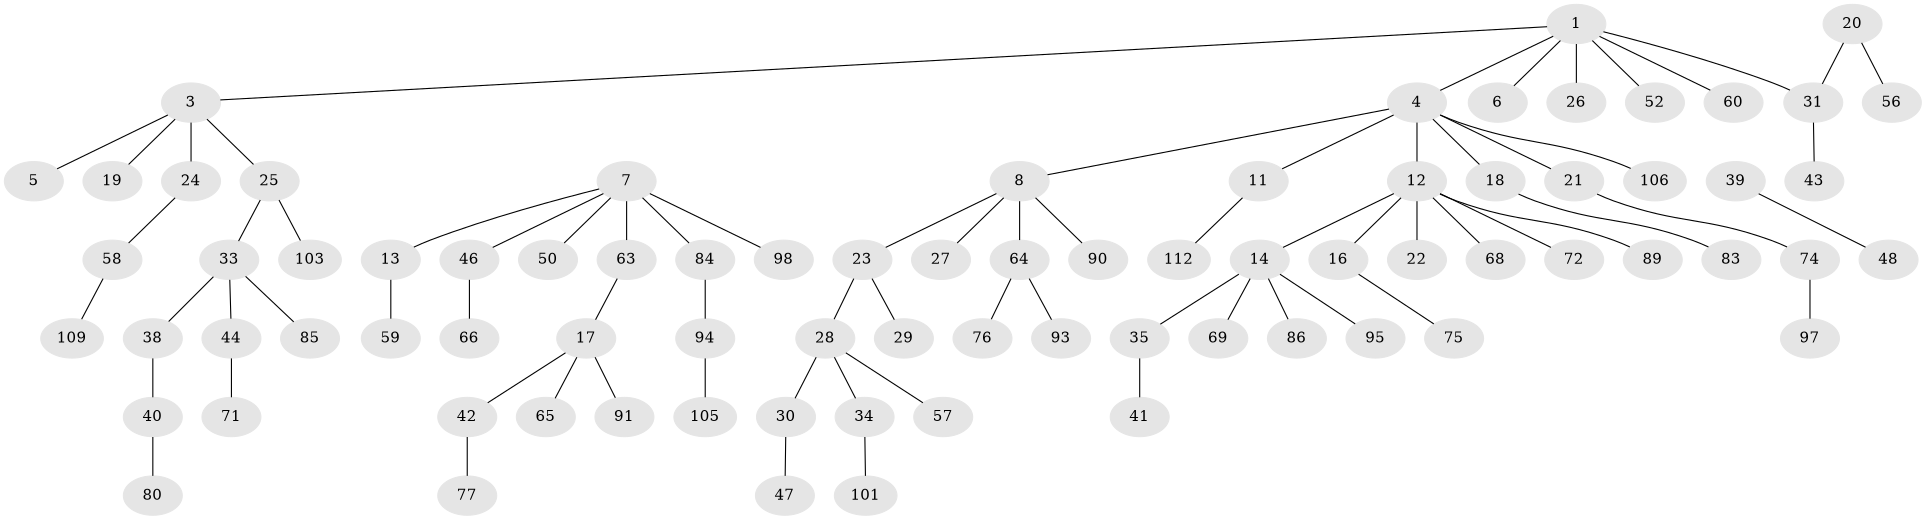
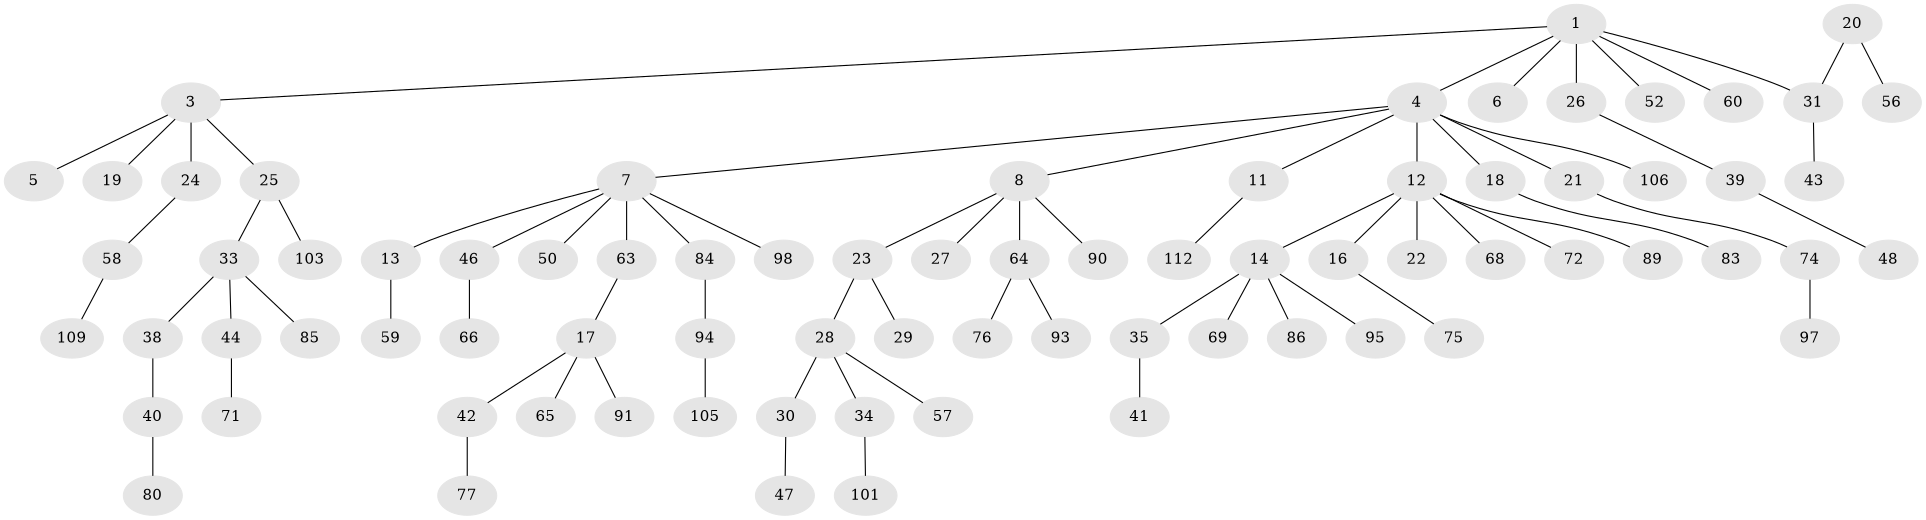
none -> (1022, 142)
none -> (1656, 142)
